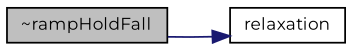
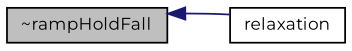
(190, 37) -> (208, 14)
